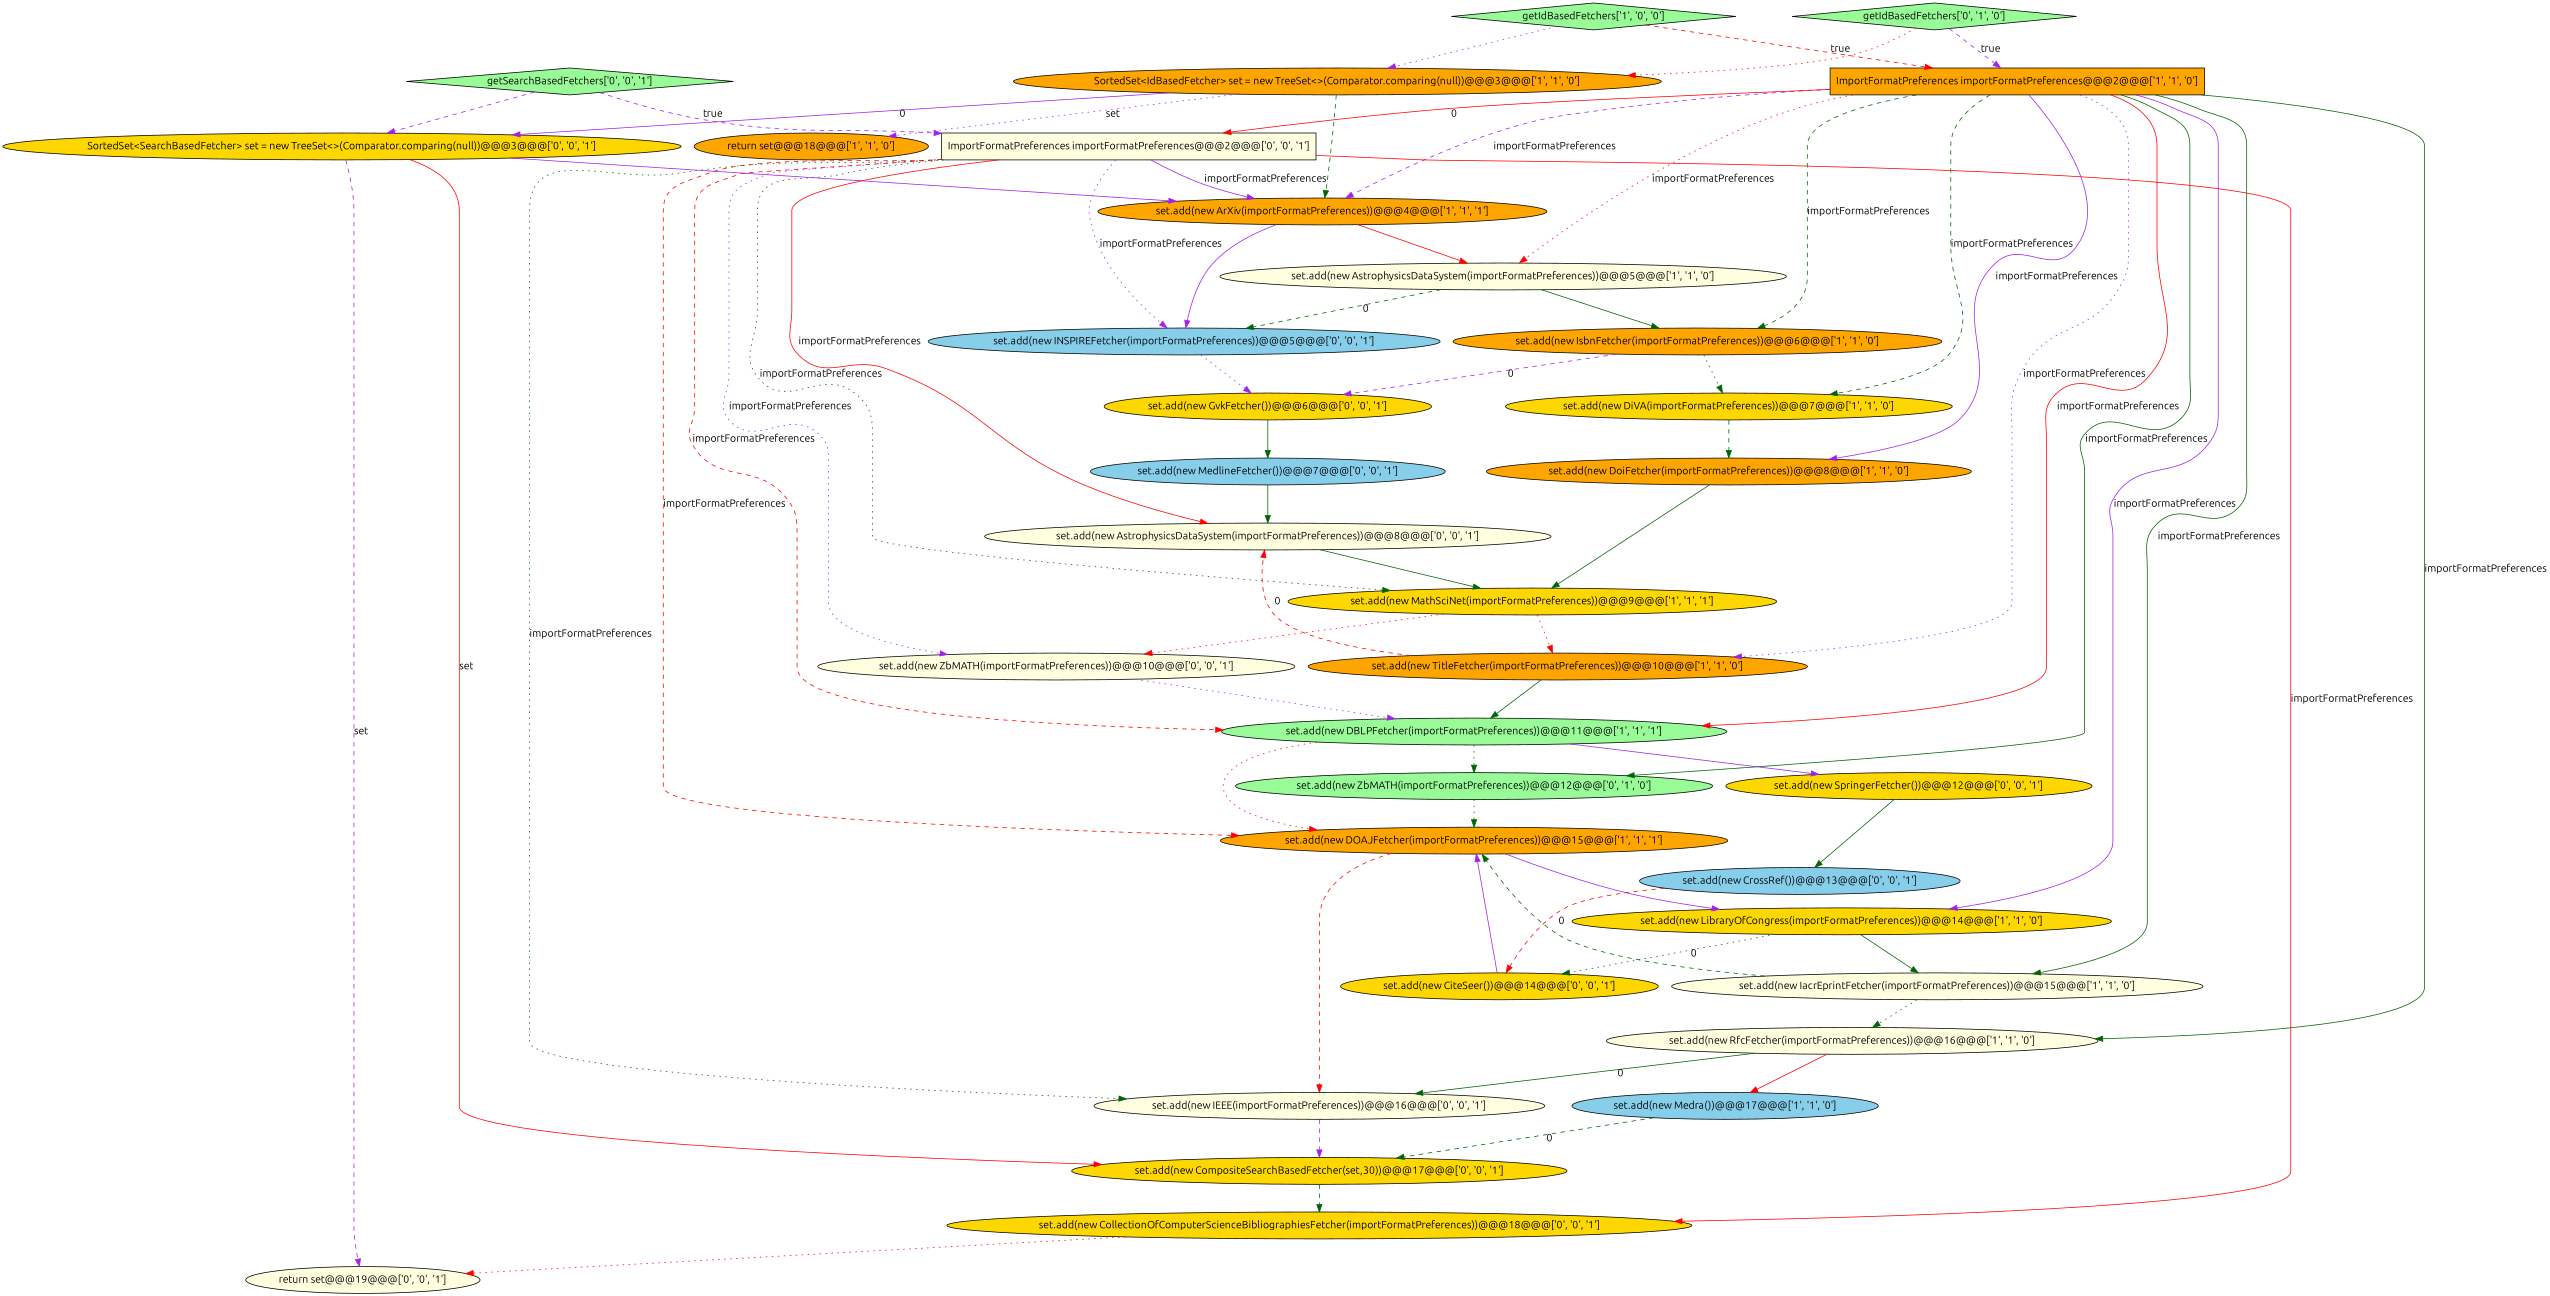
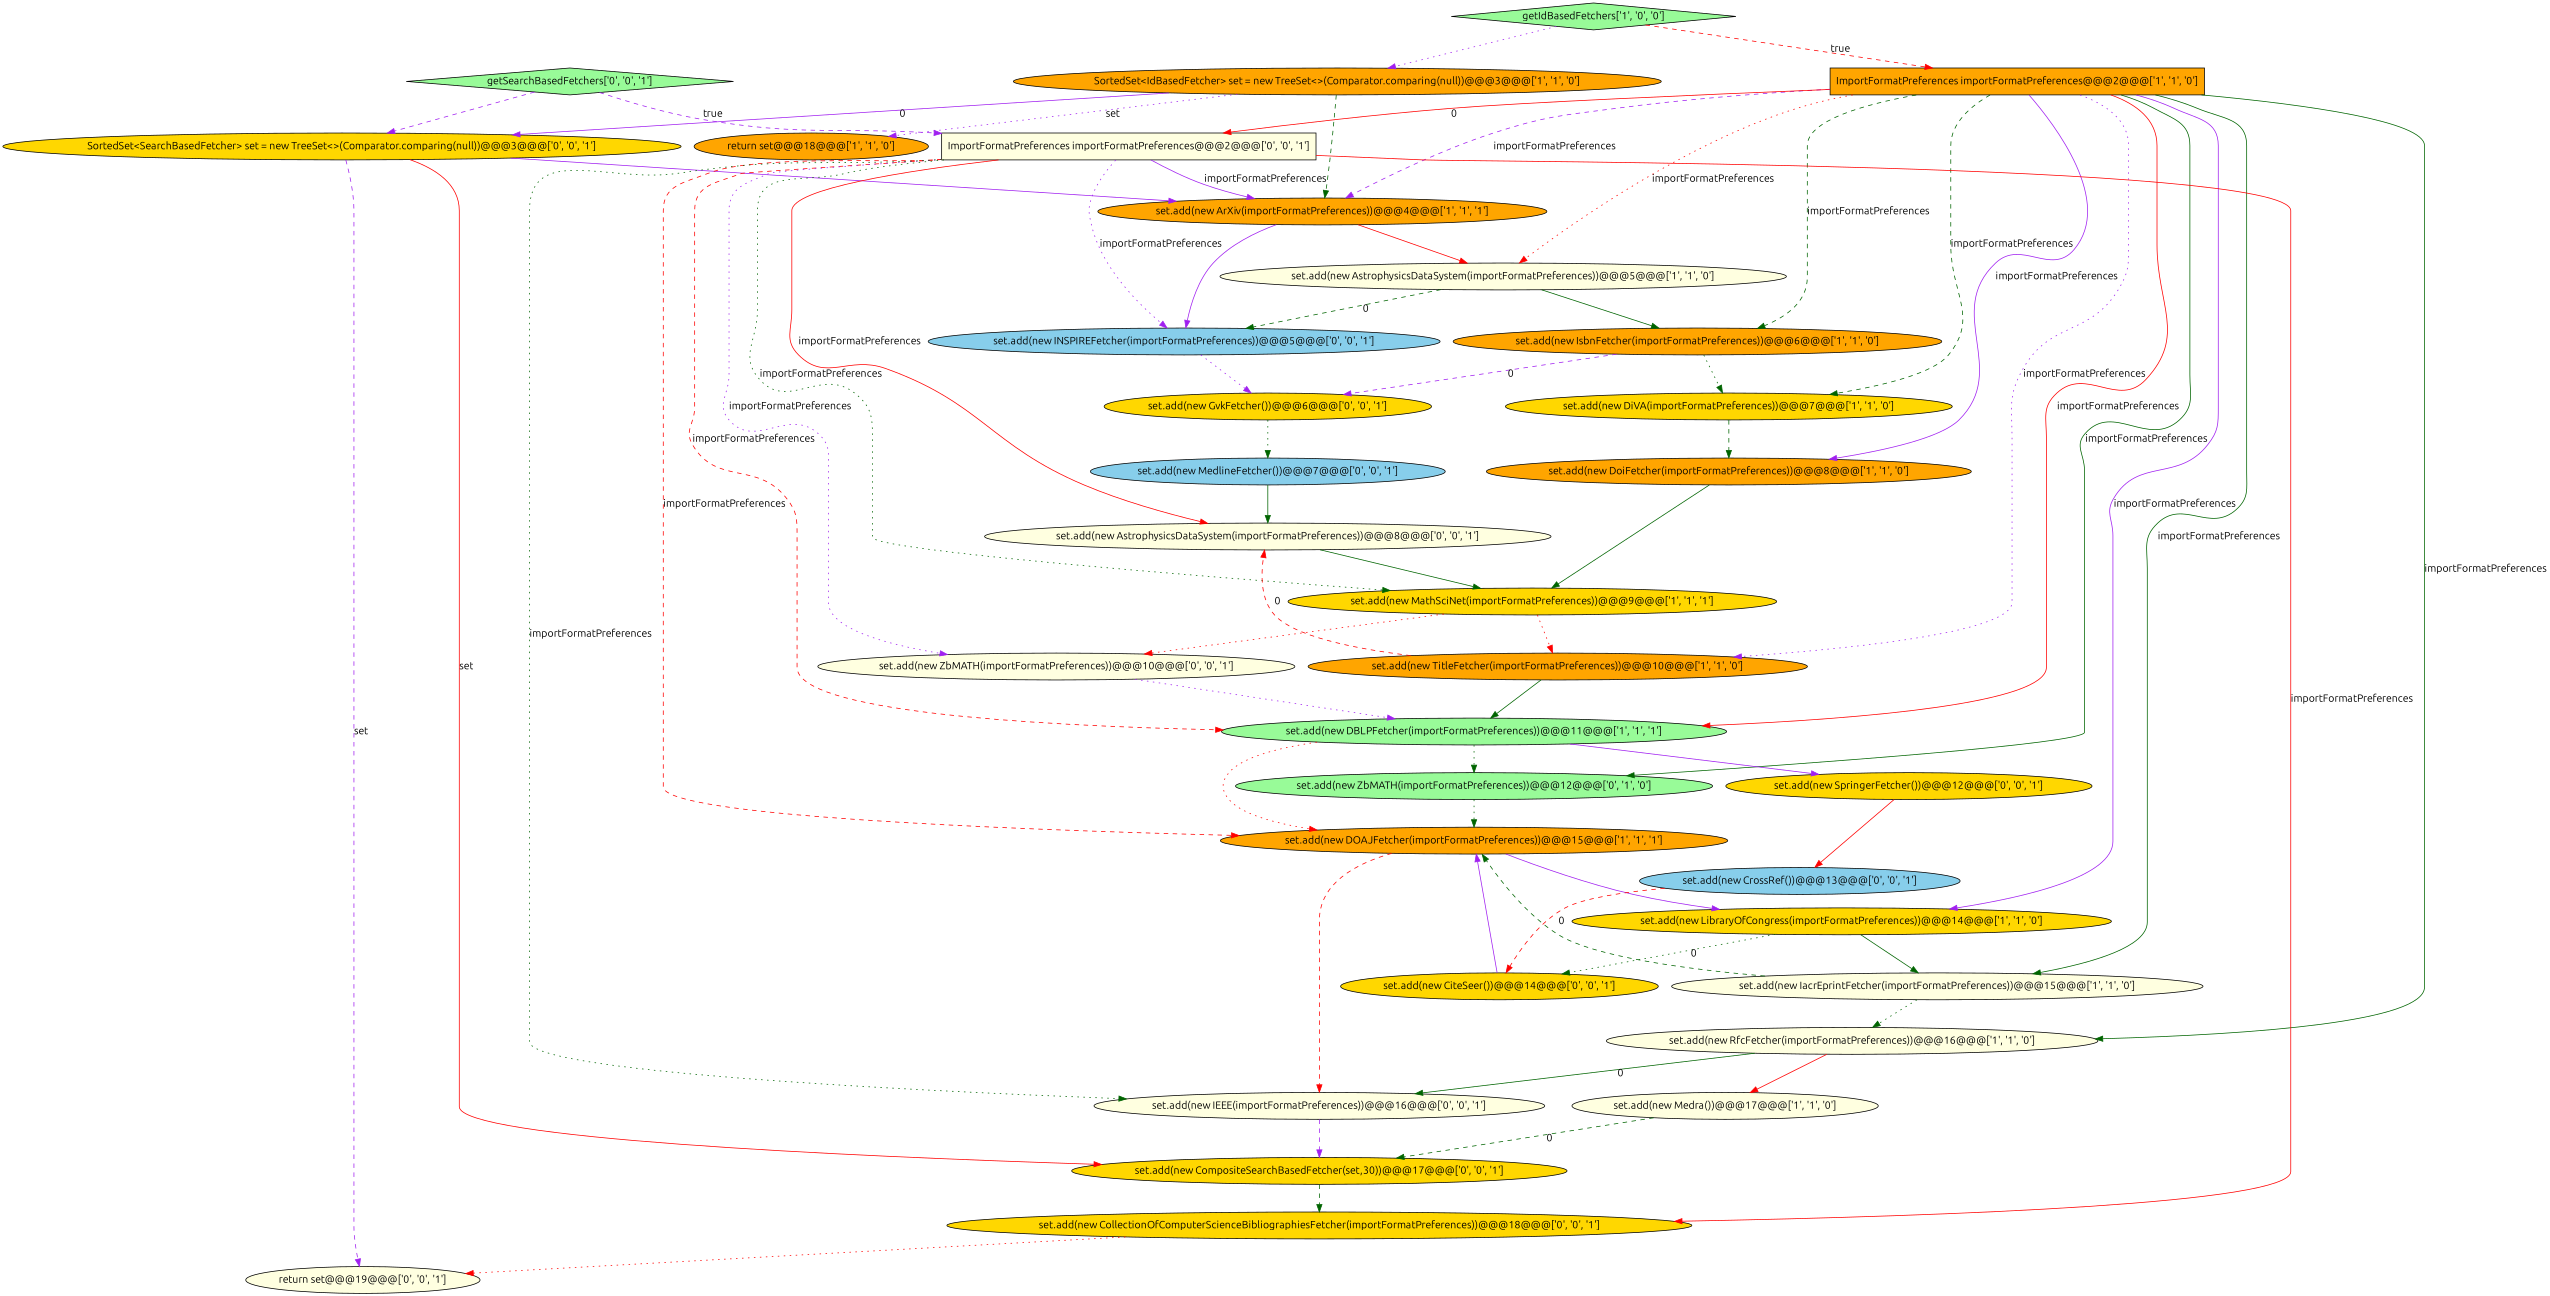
(1934, 16) -> none
(1268, 435) -> (1268, 435)
(1857, 831) -> (1857, 831)
(1725, 1106) -> (1725, 1106)
